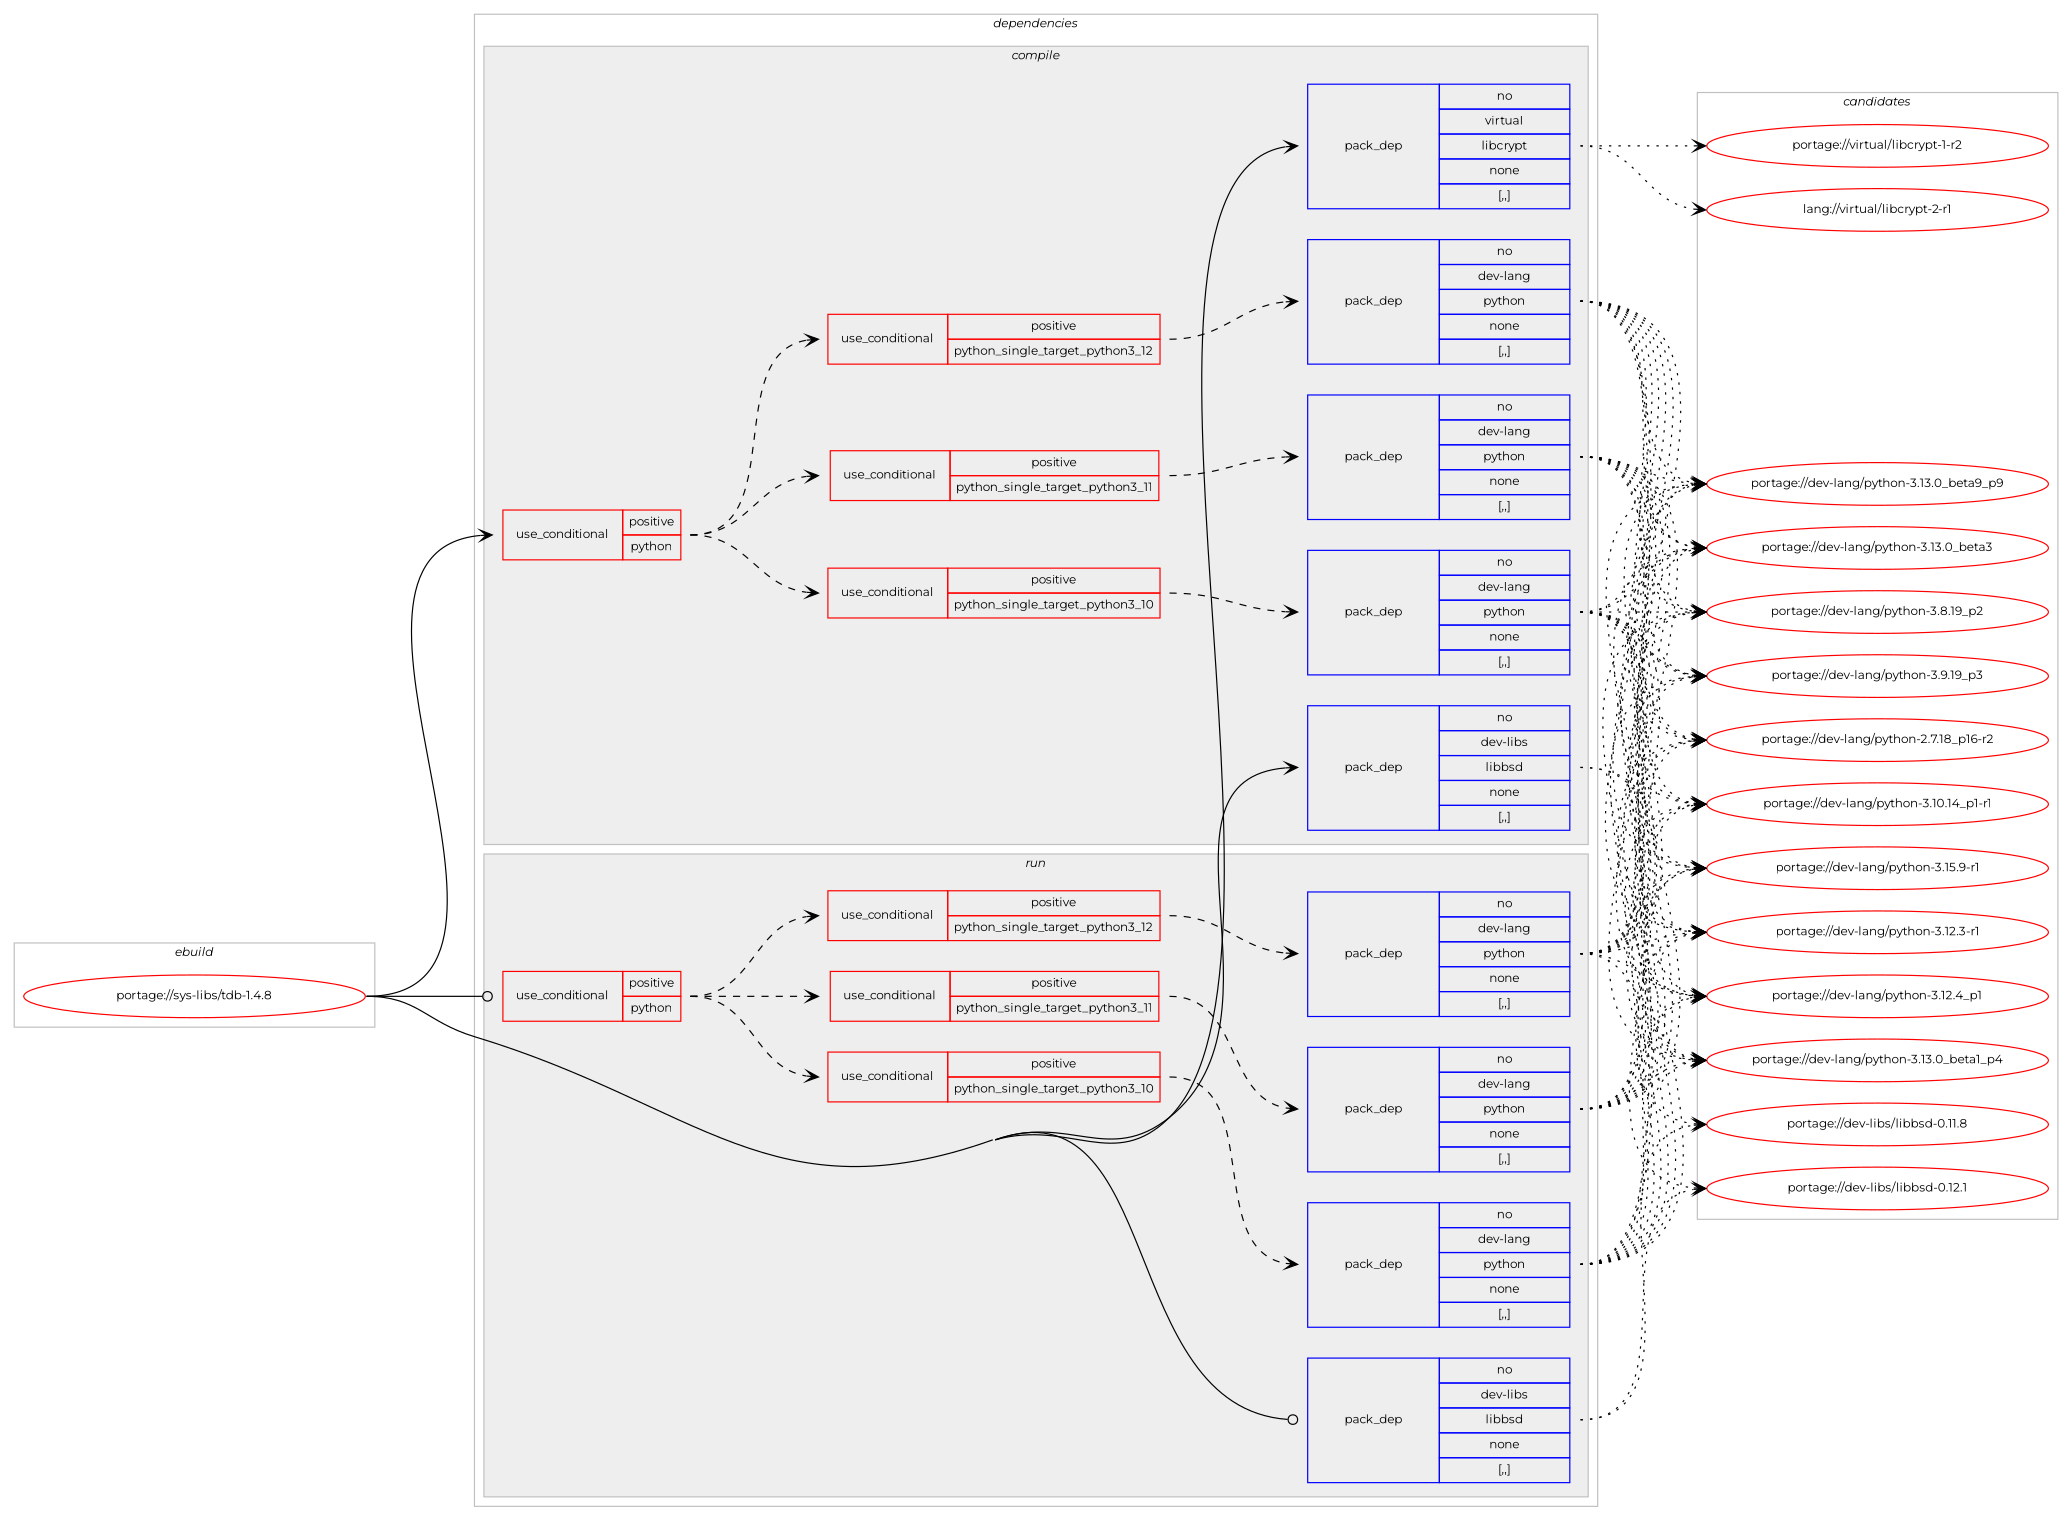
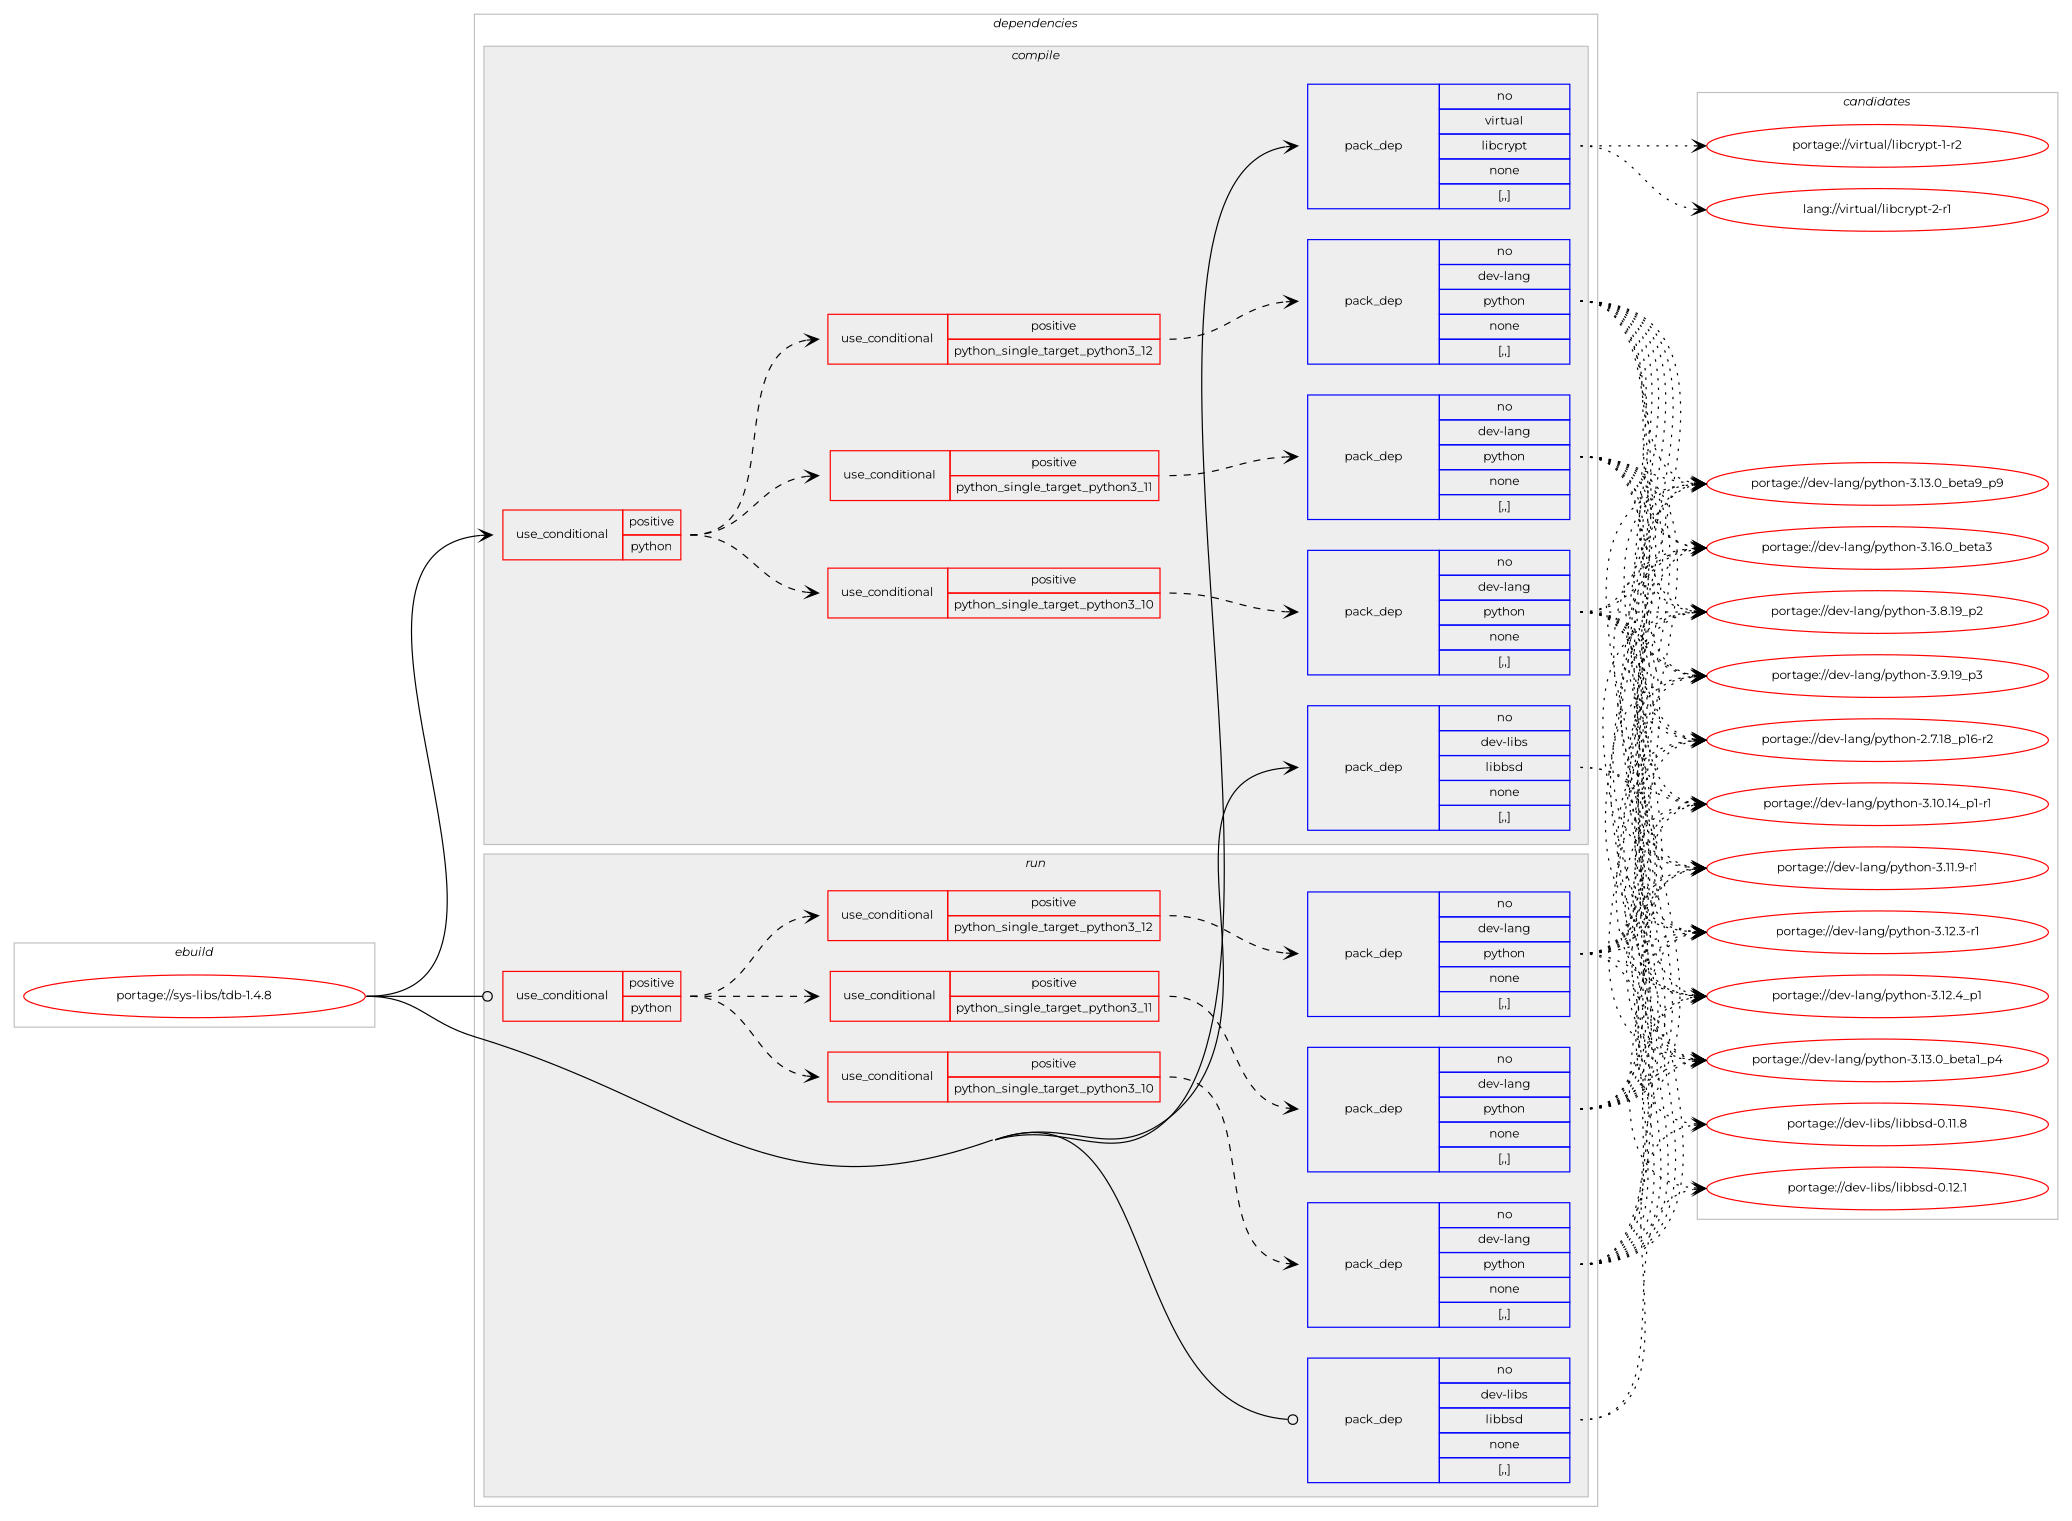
(1878, 548) -> (1878, 548)
(1878, 868) -> (1878, 868)
